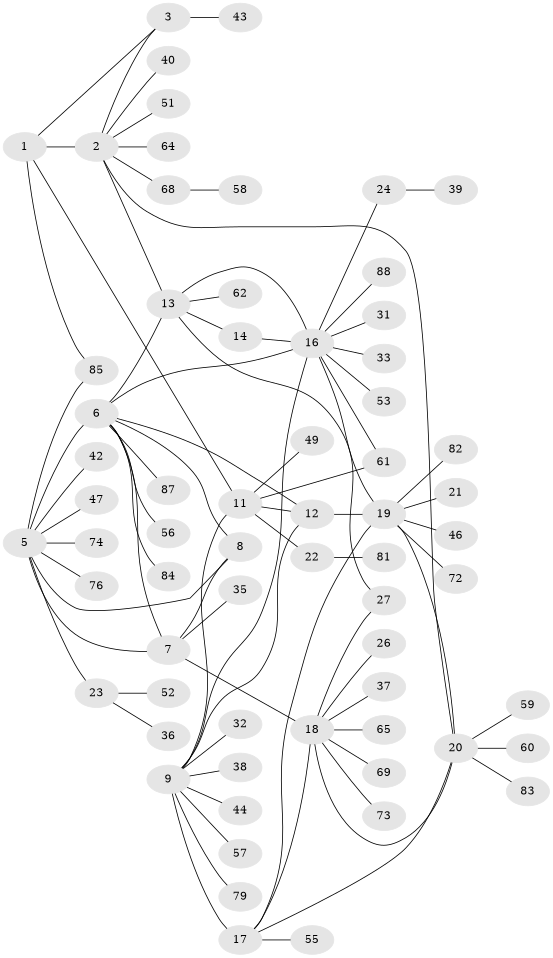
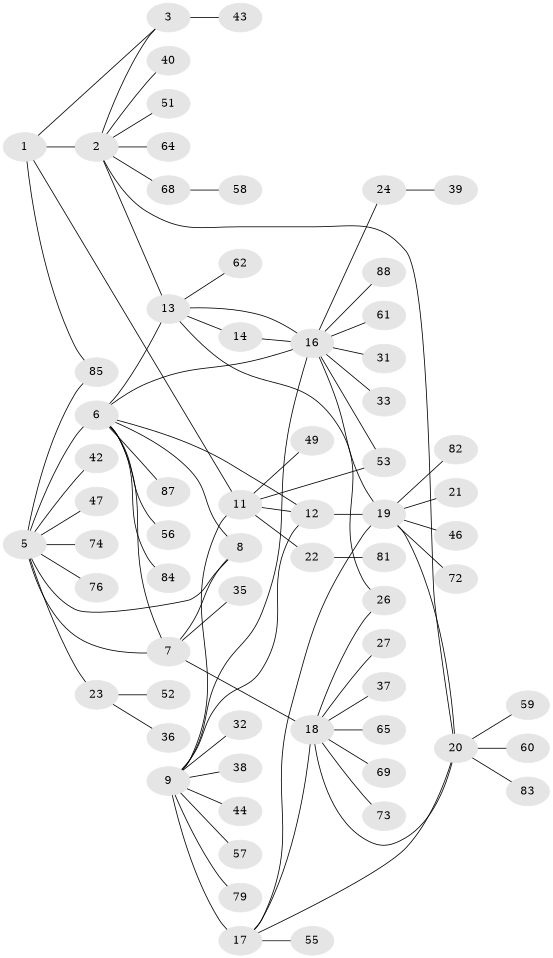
(330, 415) -> (331, 416)
(312, 483) -> (312, 484)
